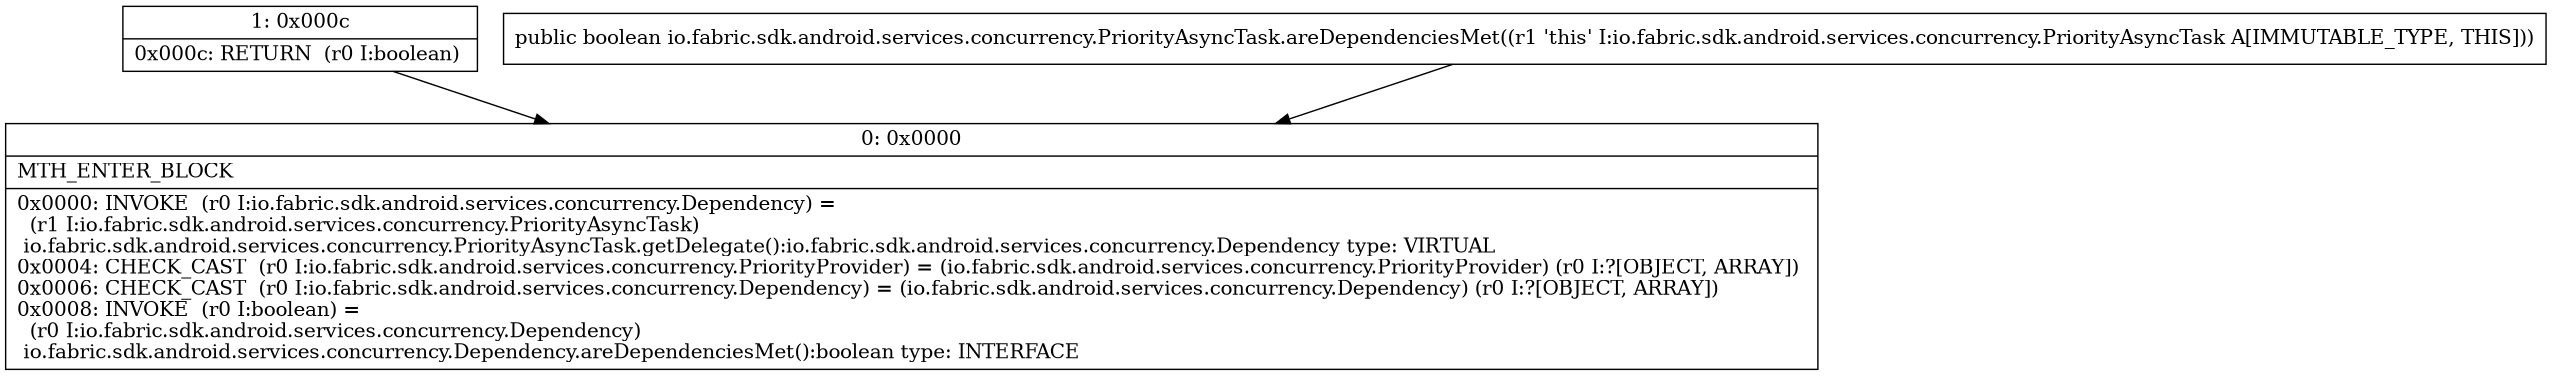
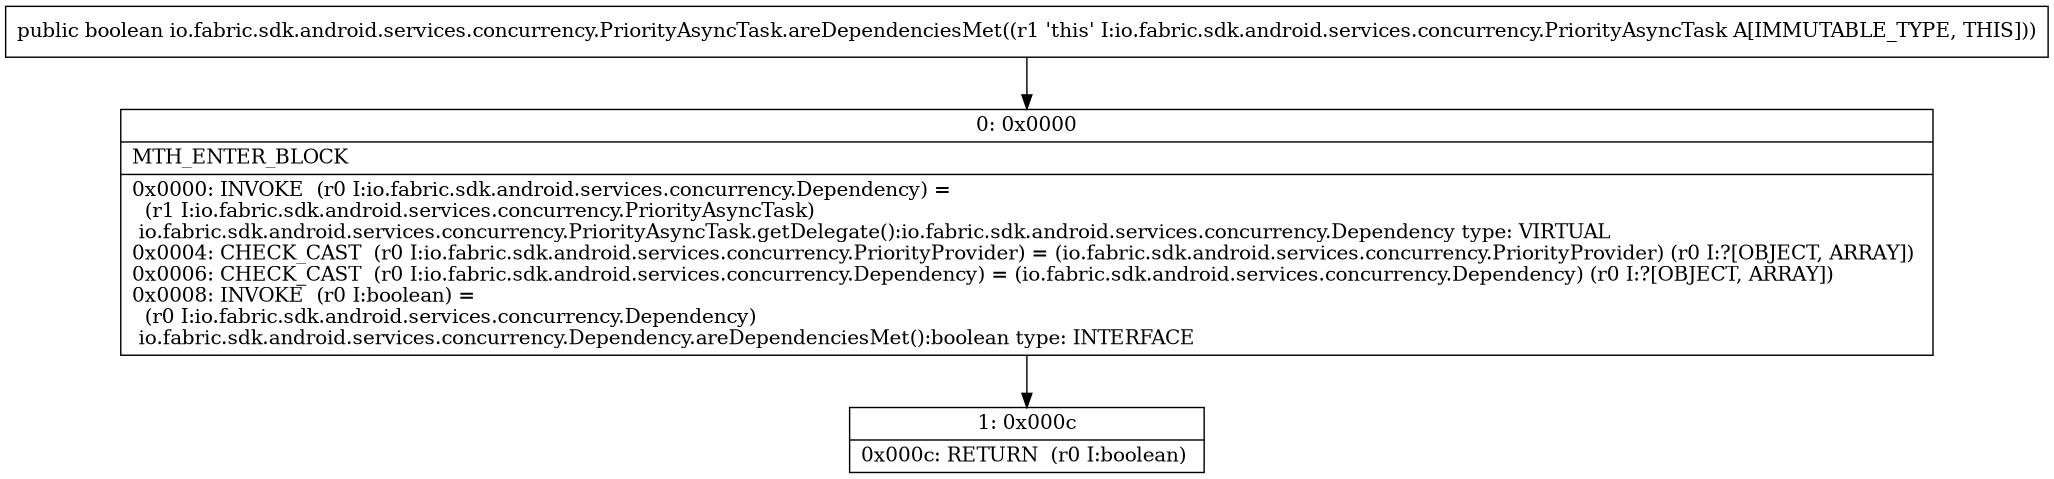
(464, 95) -> (1027, 374)
